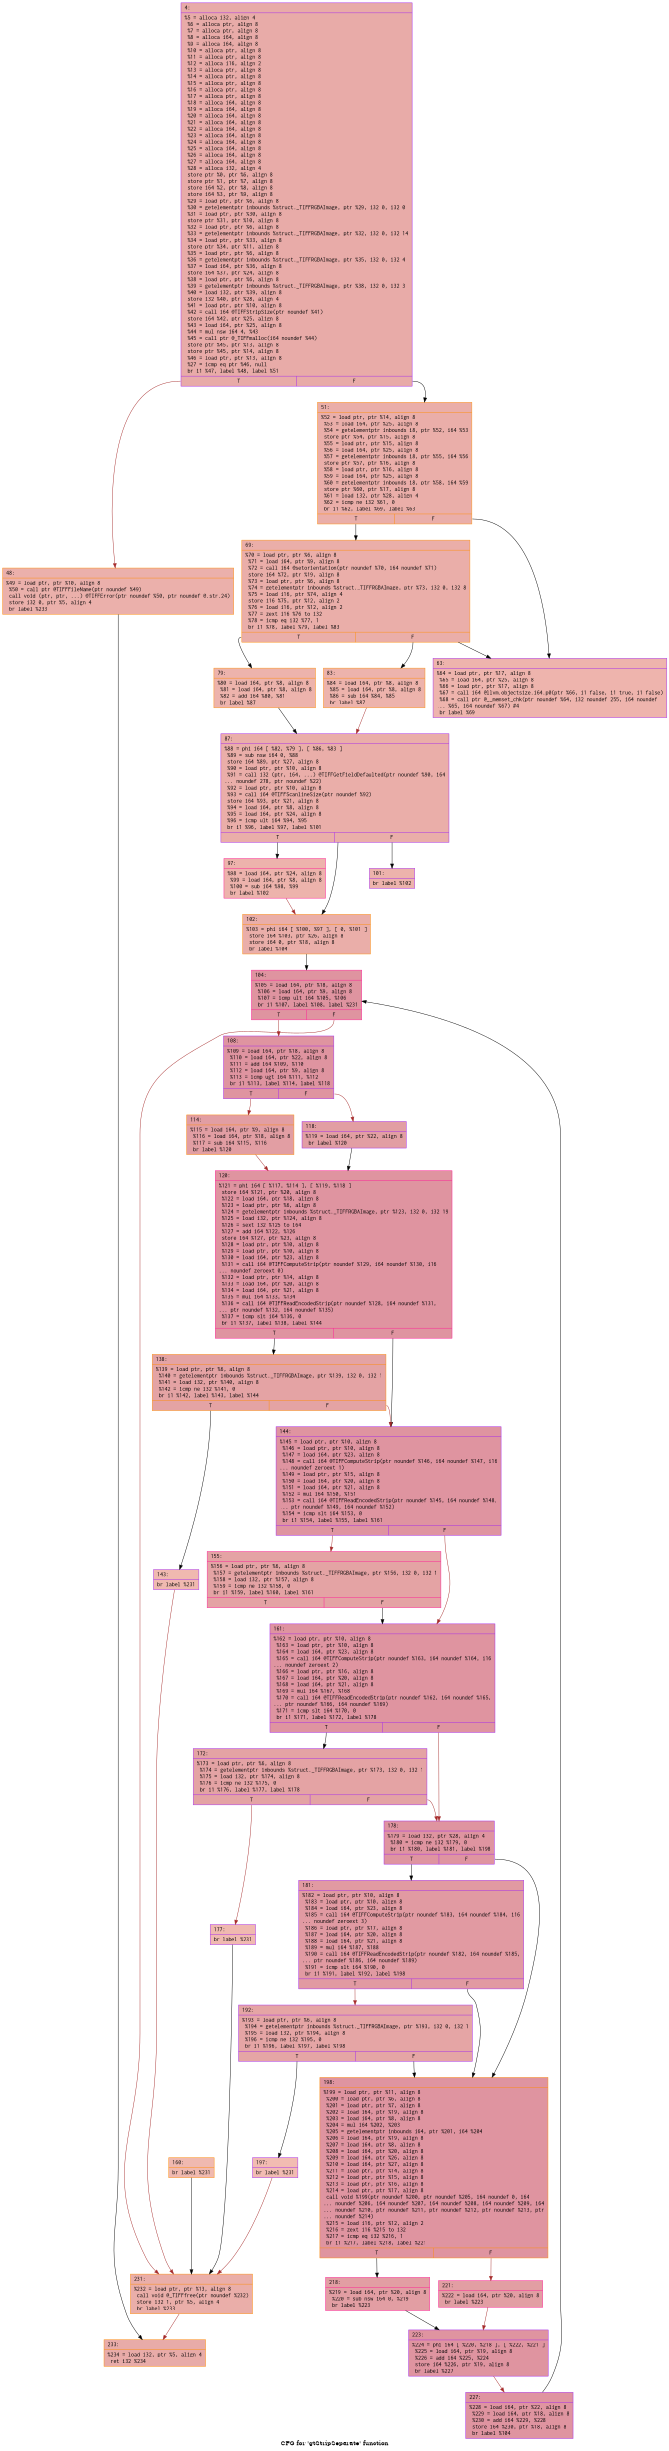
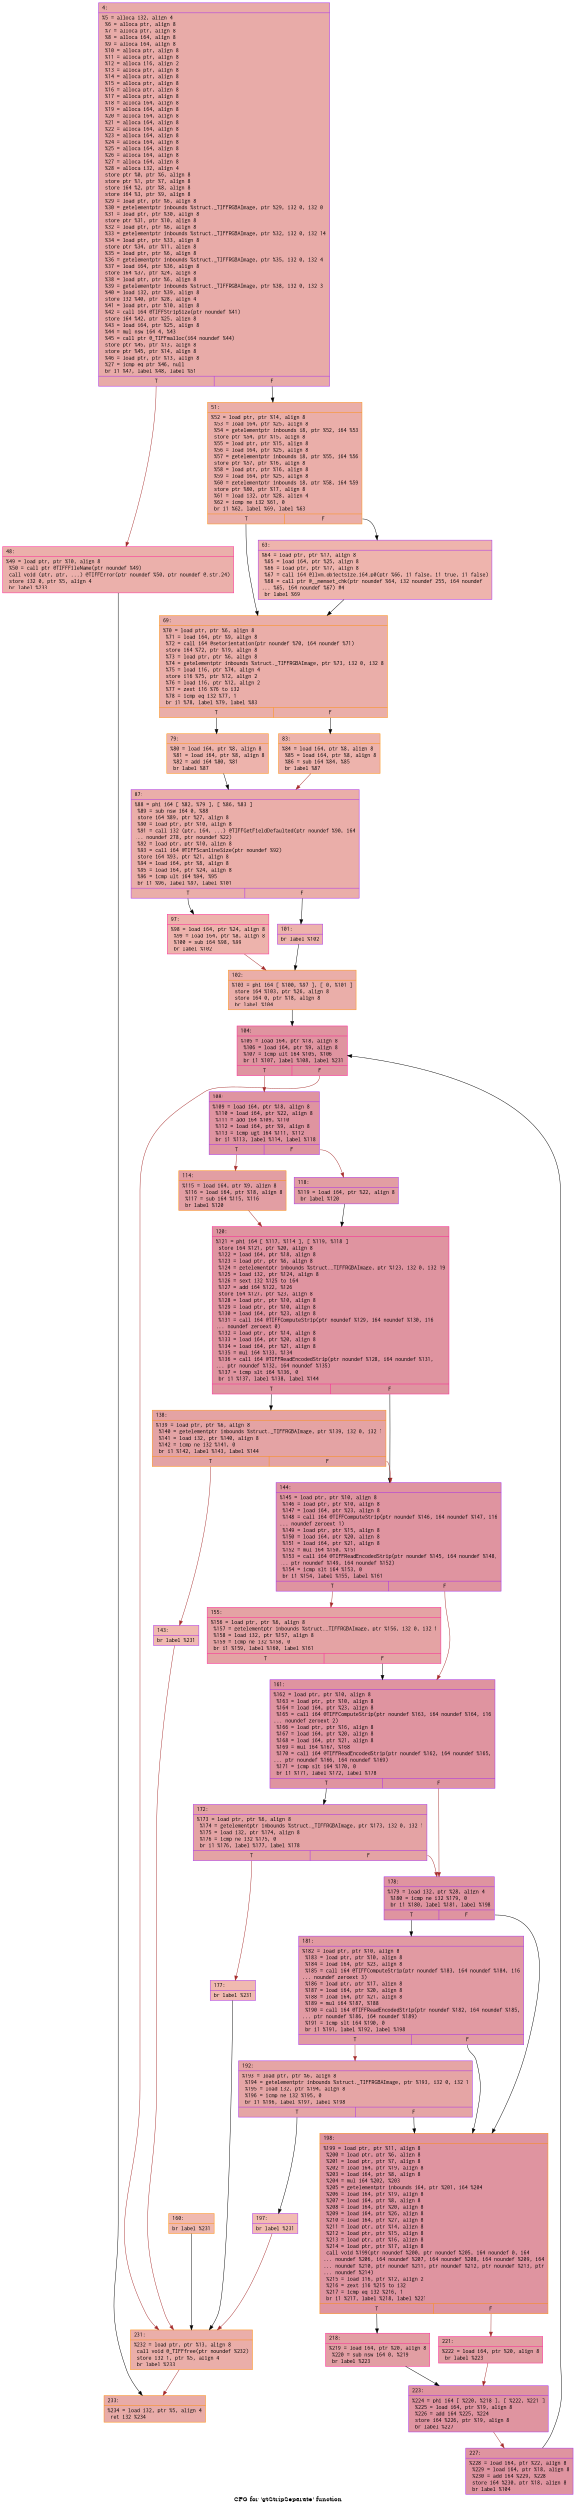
(118, 591) -> (118, 570)
(473, 649) -> (337, 606)
(335, 877) -> (297, 955)
(201, 1489) -> (201, 1545)
